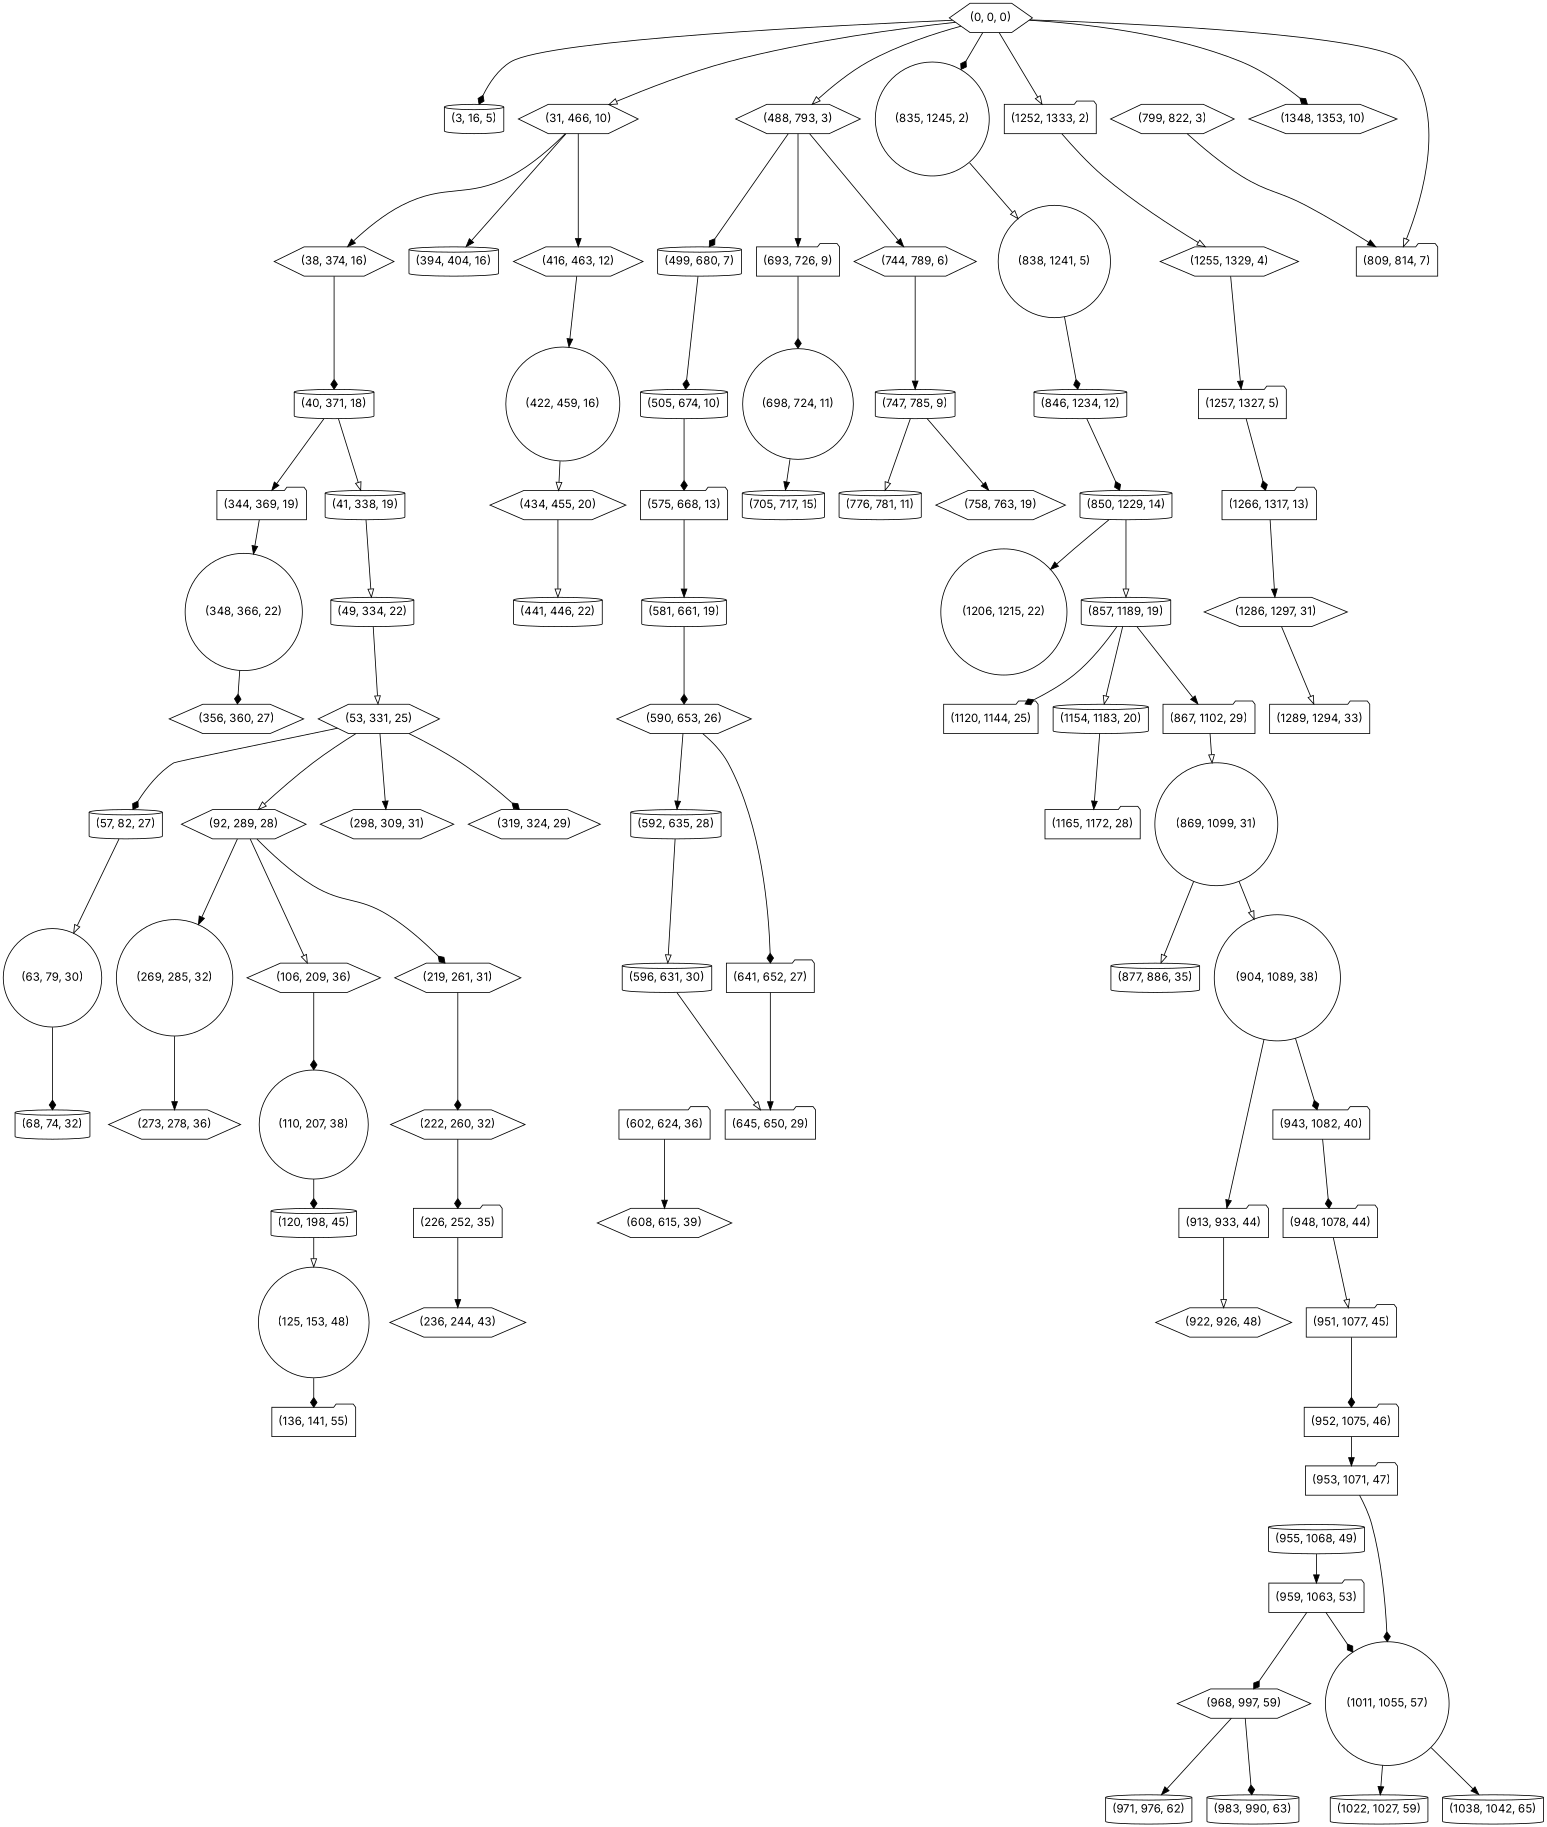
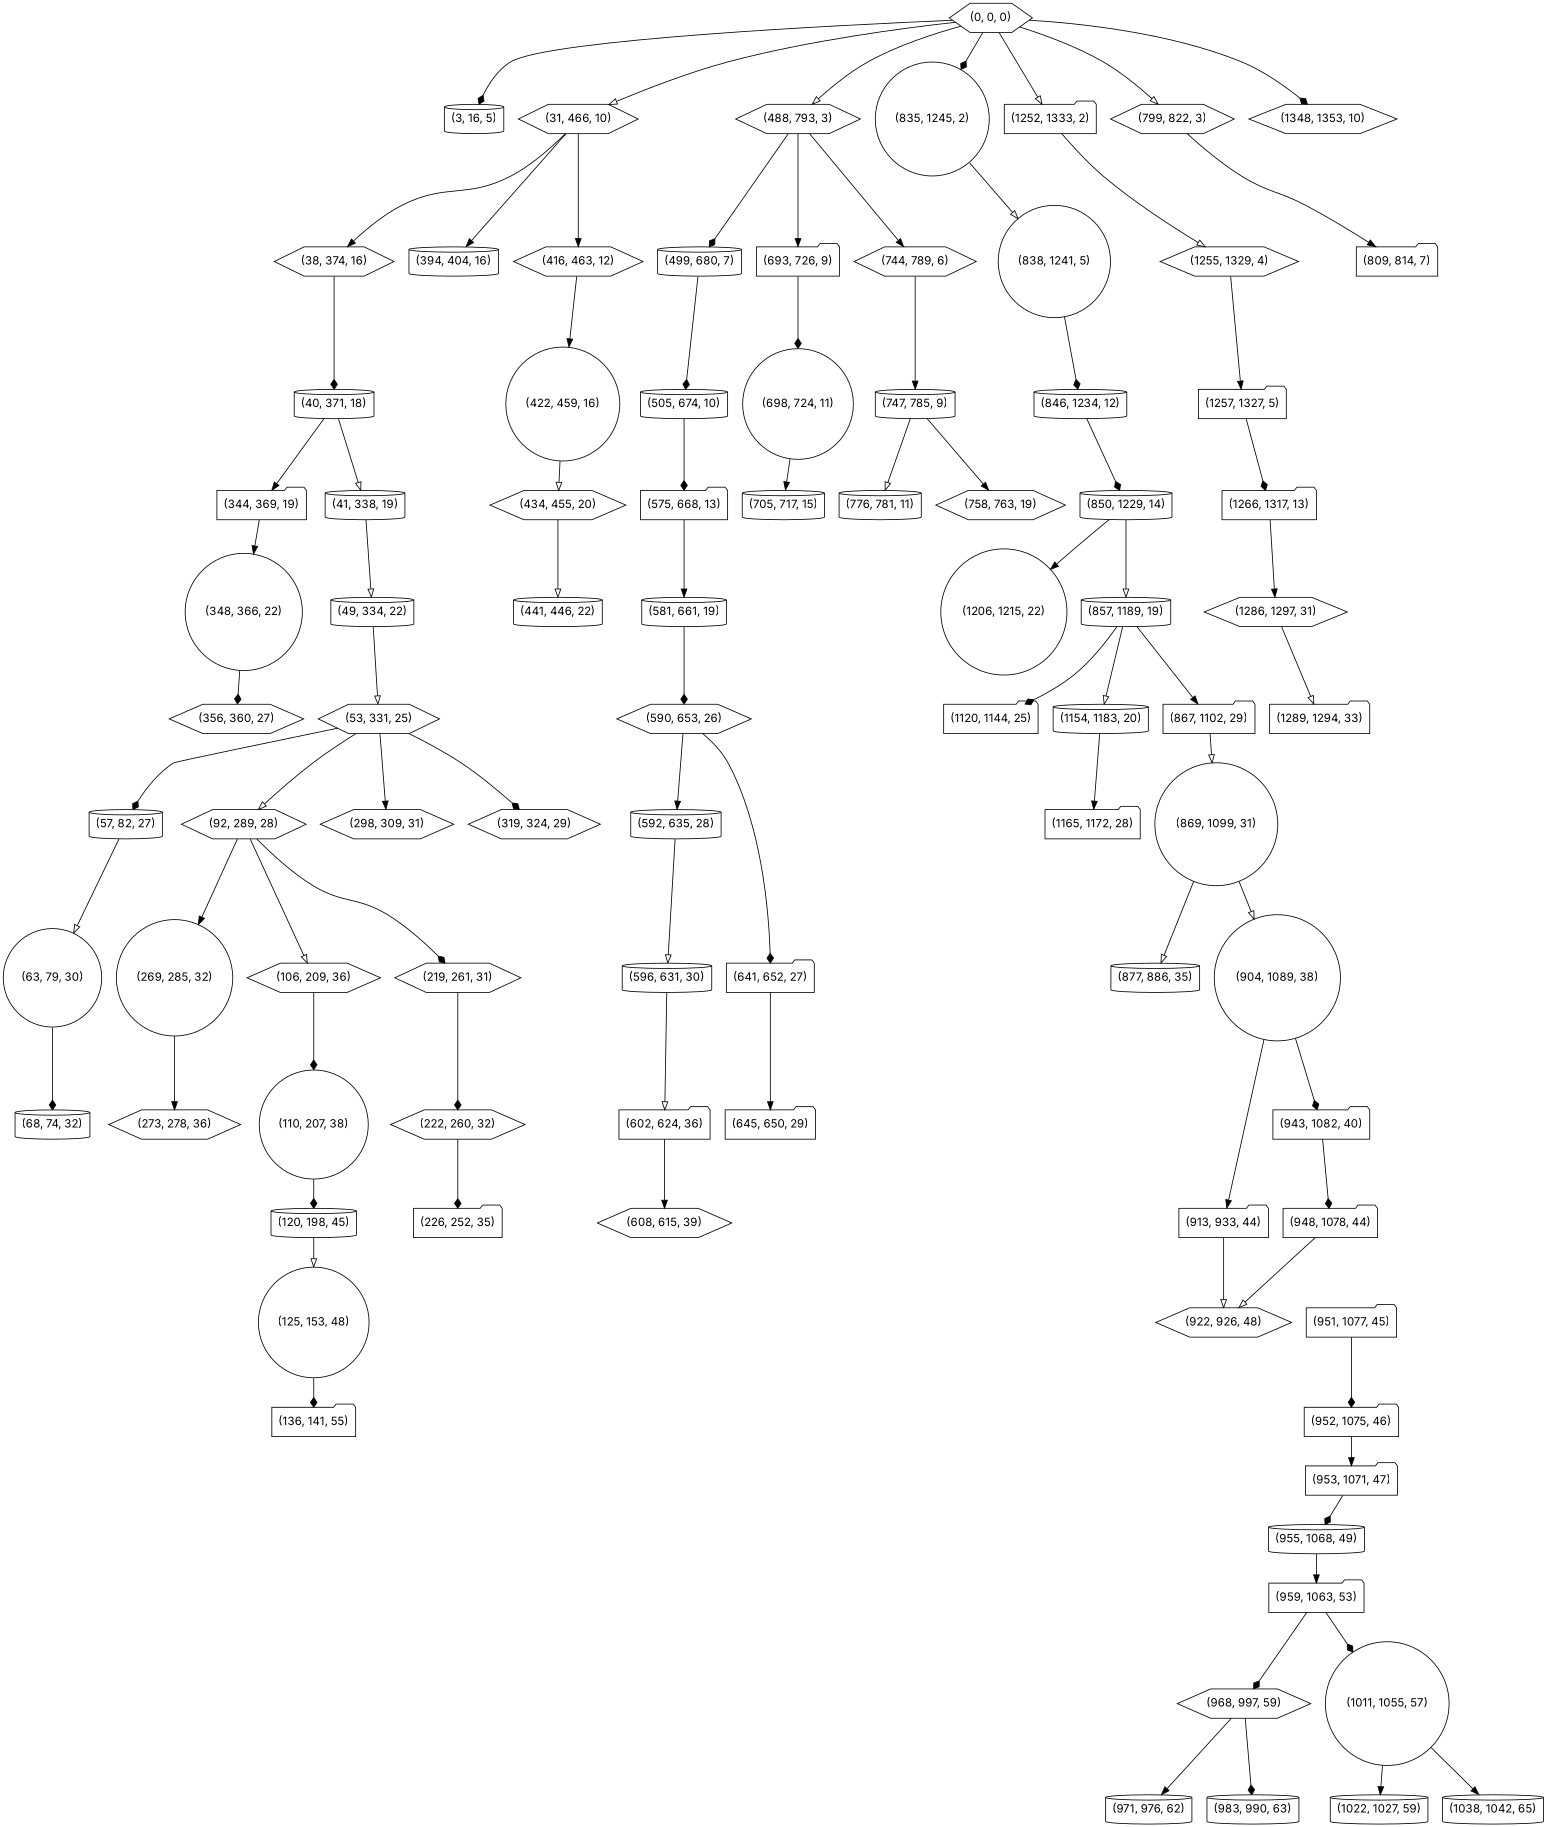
(1311, 39) -> (1090, 55)
(716, 1048) -> (666, 1047)
(1340, 1269) -> (1280, 1270)
(458, 1322) -> none
(1380, 1562) -> (1336, 1506)
